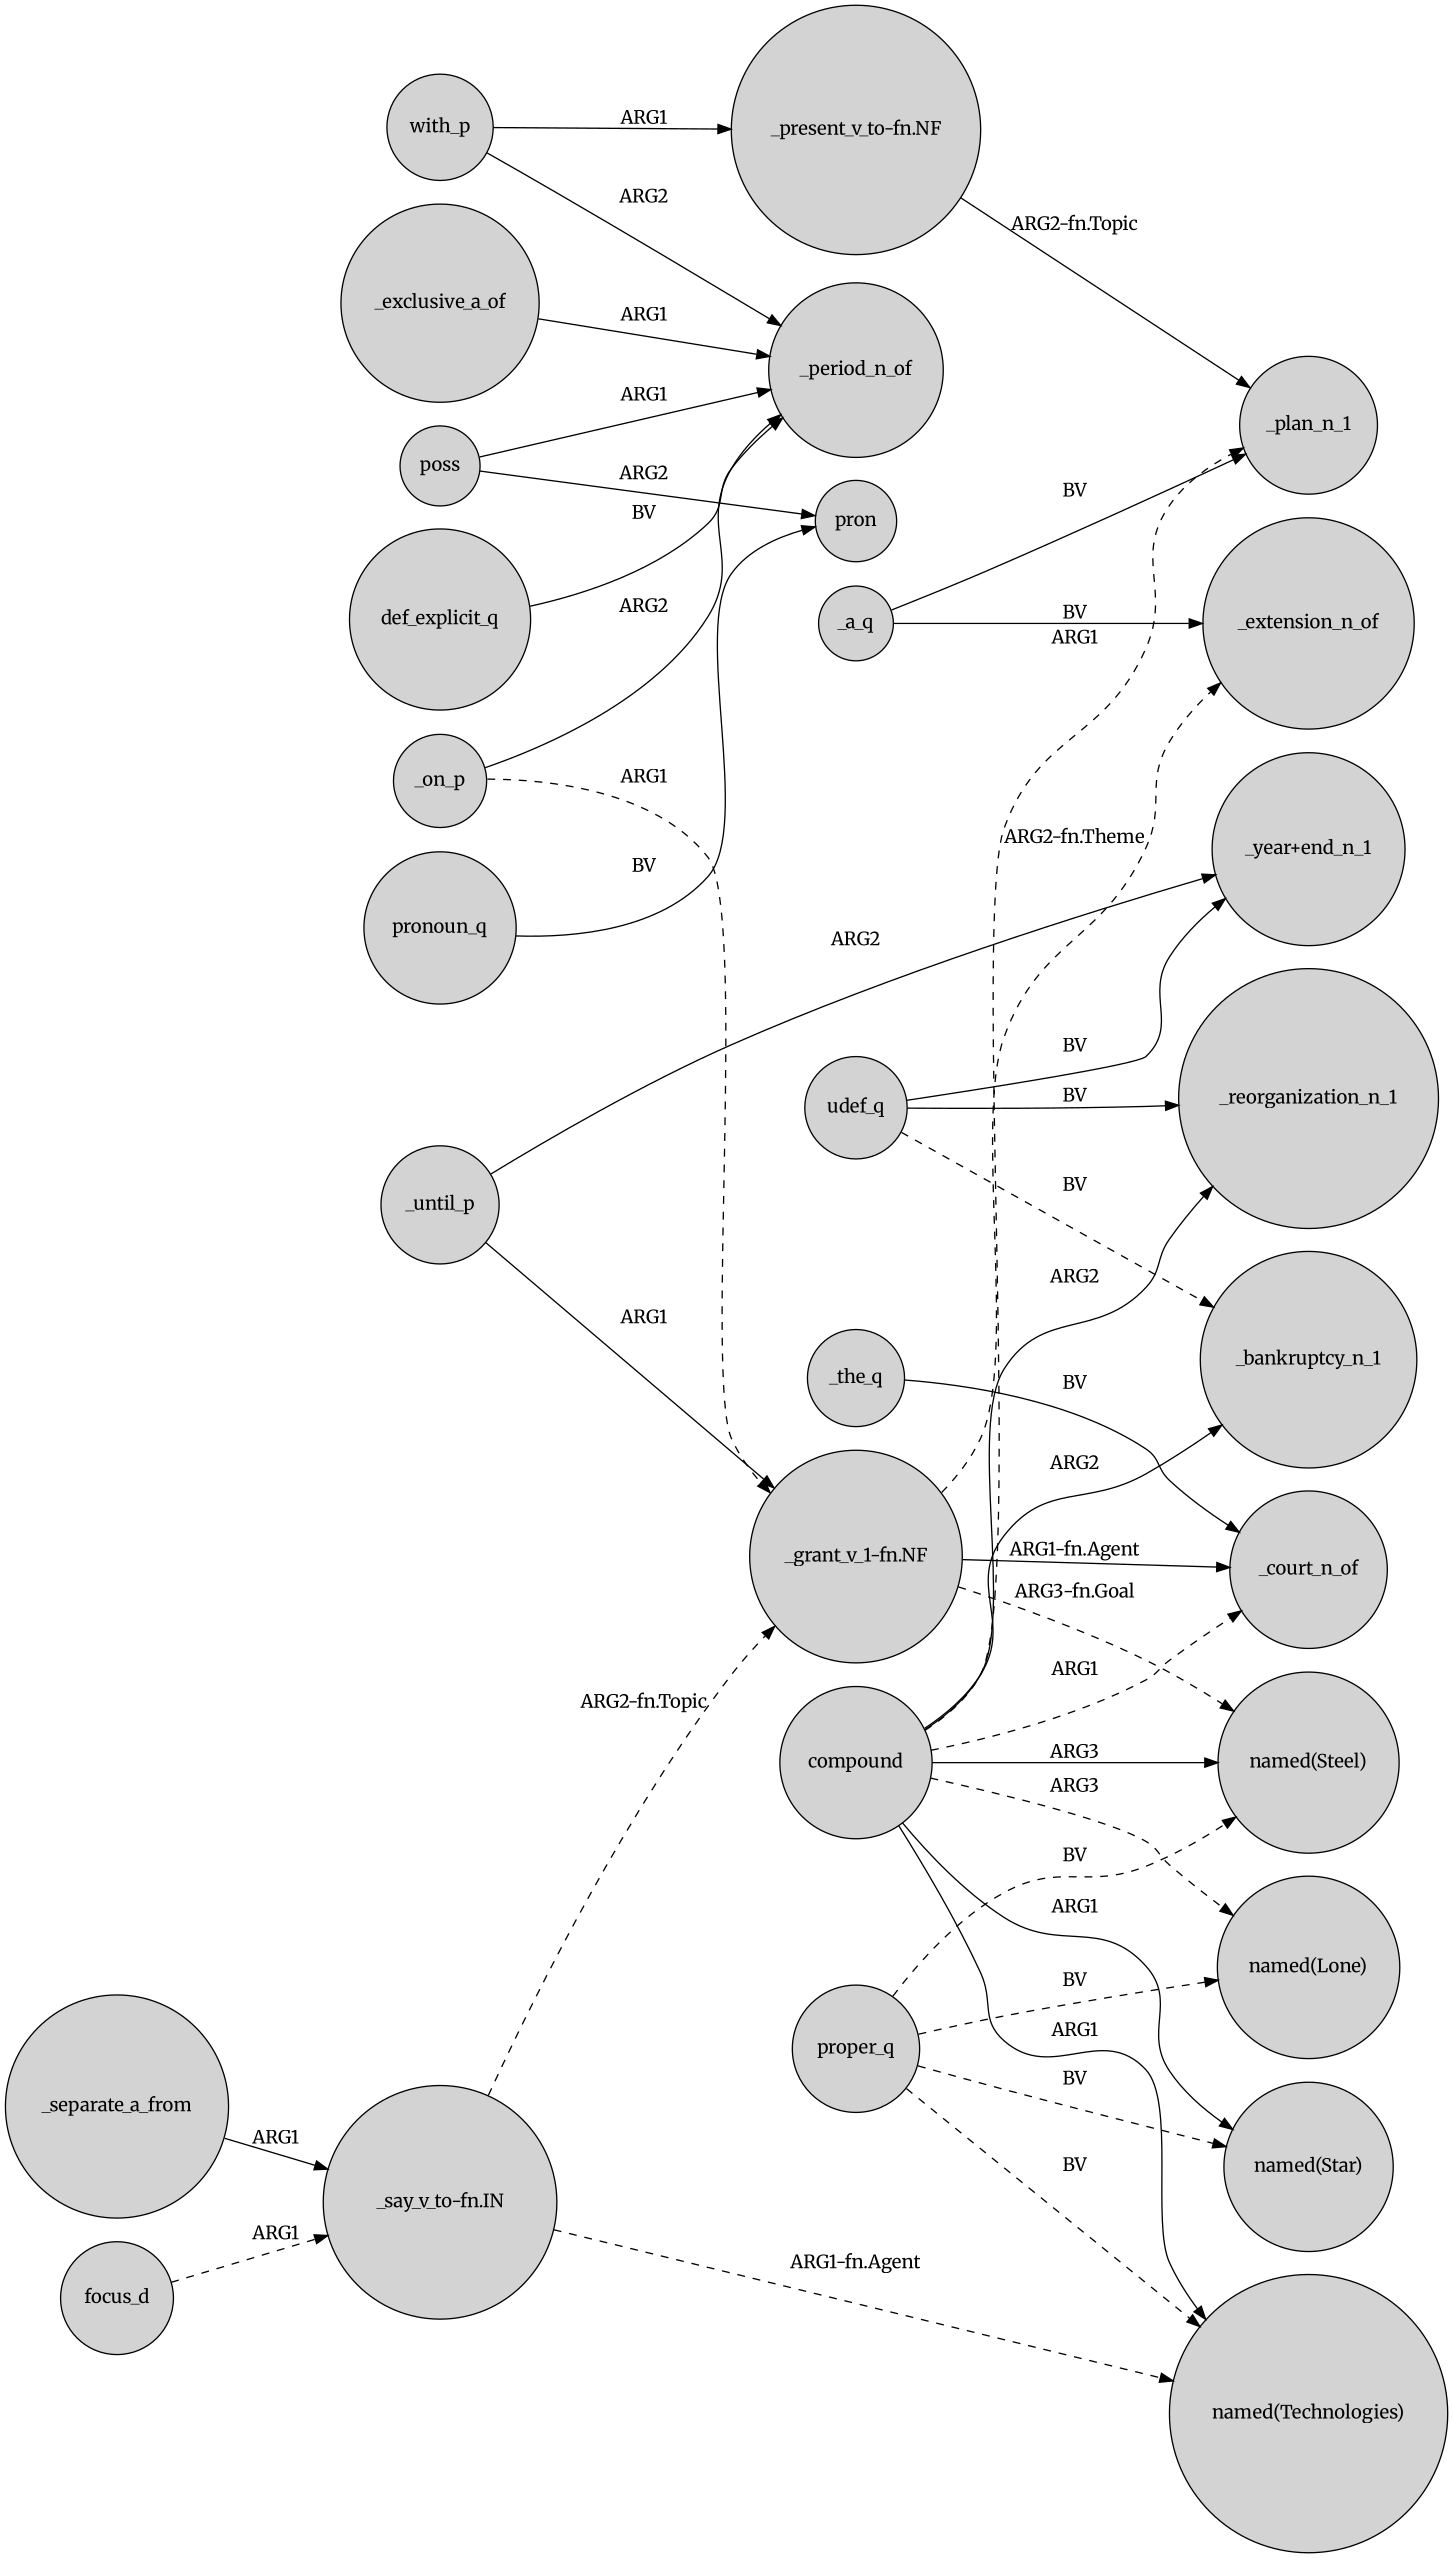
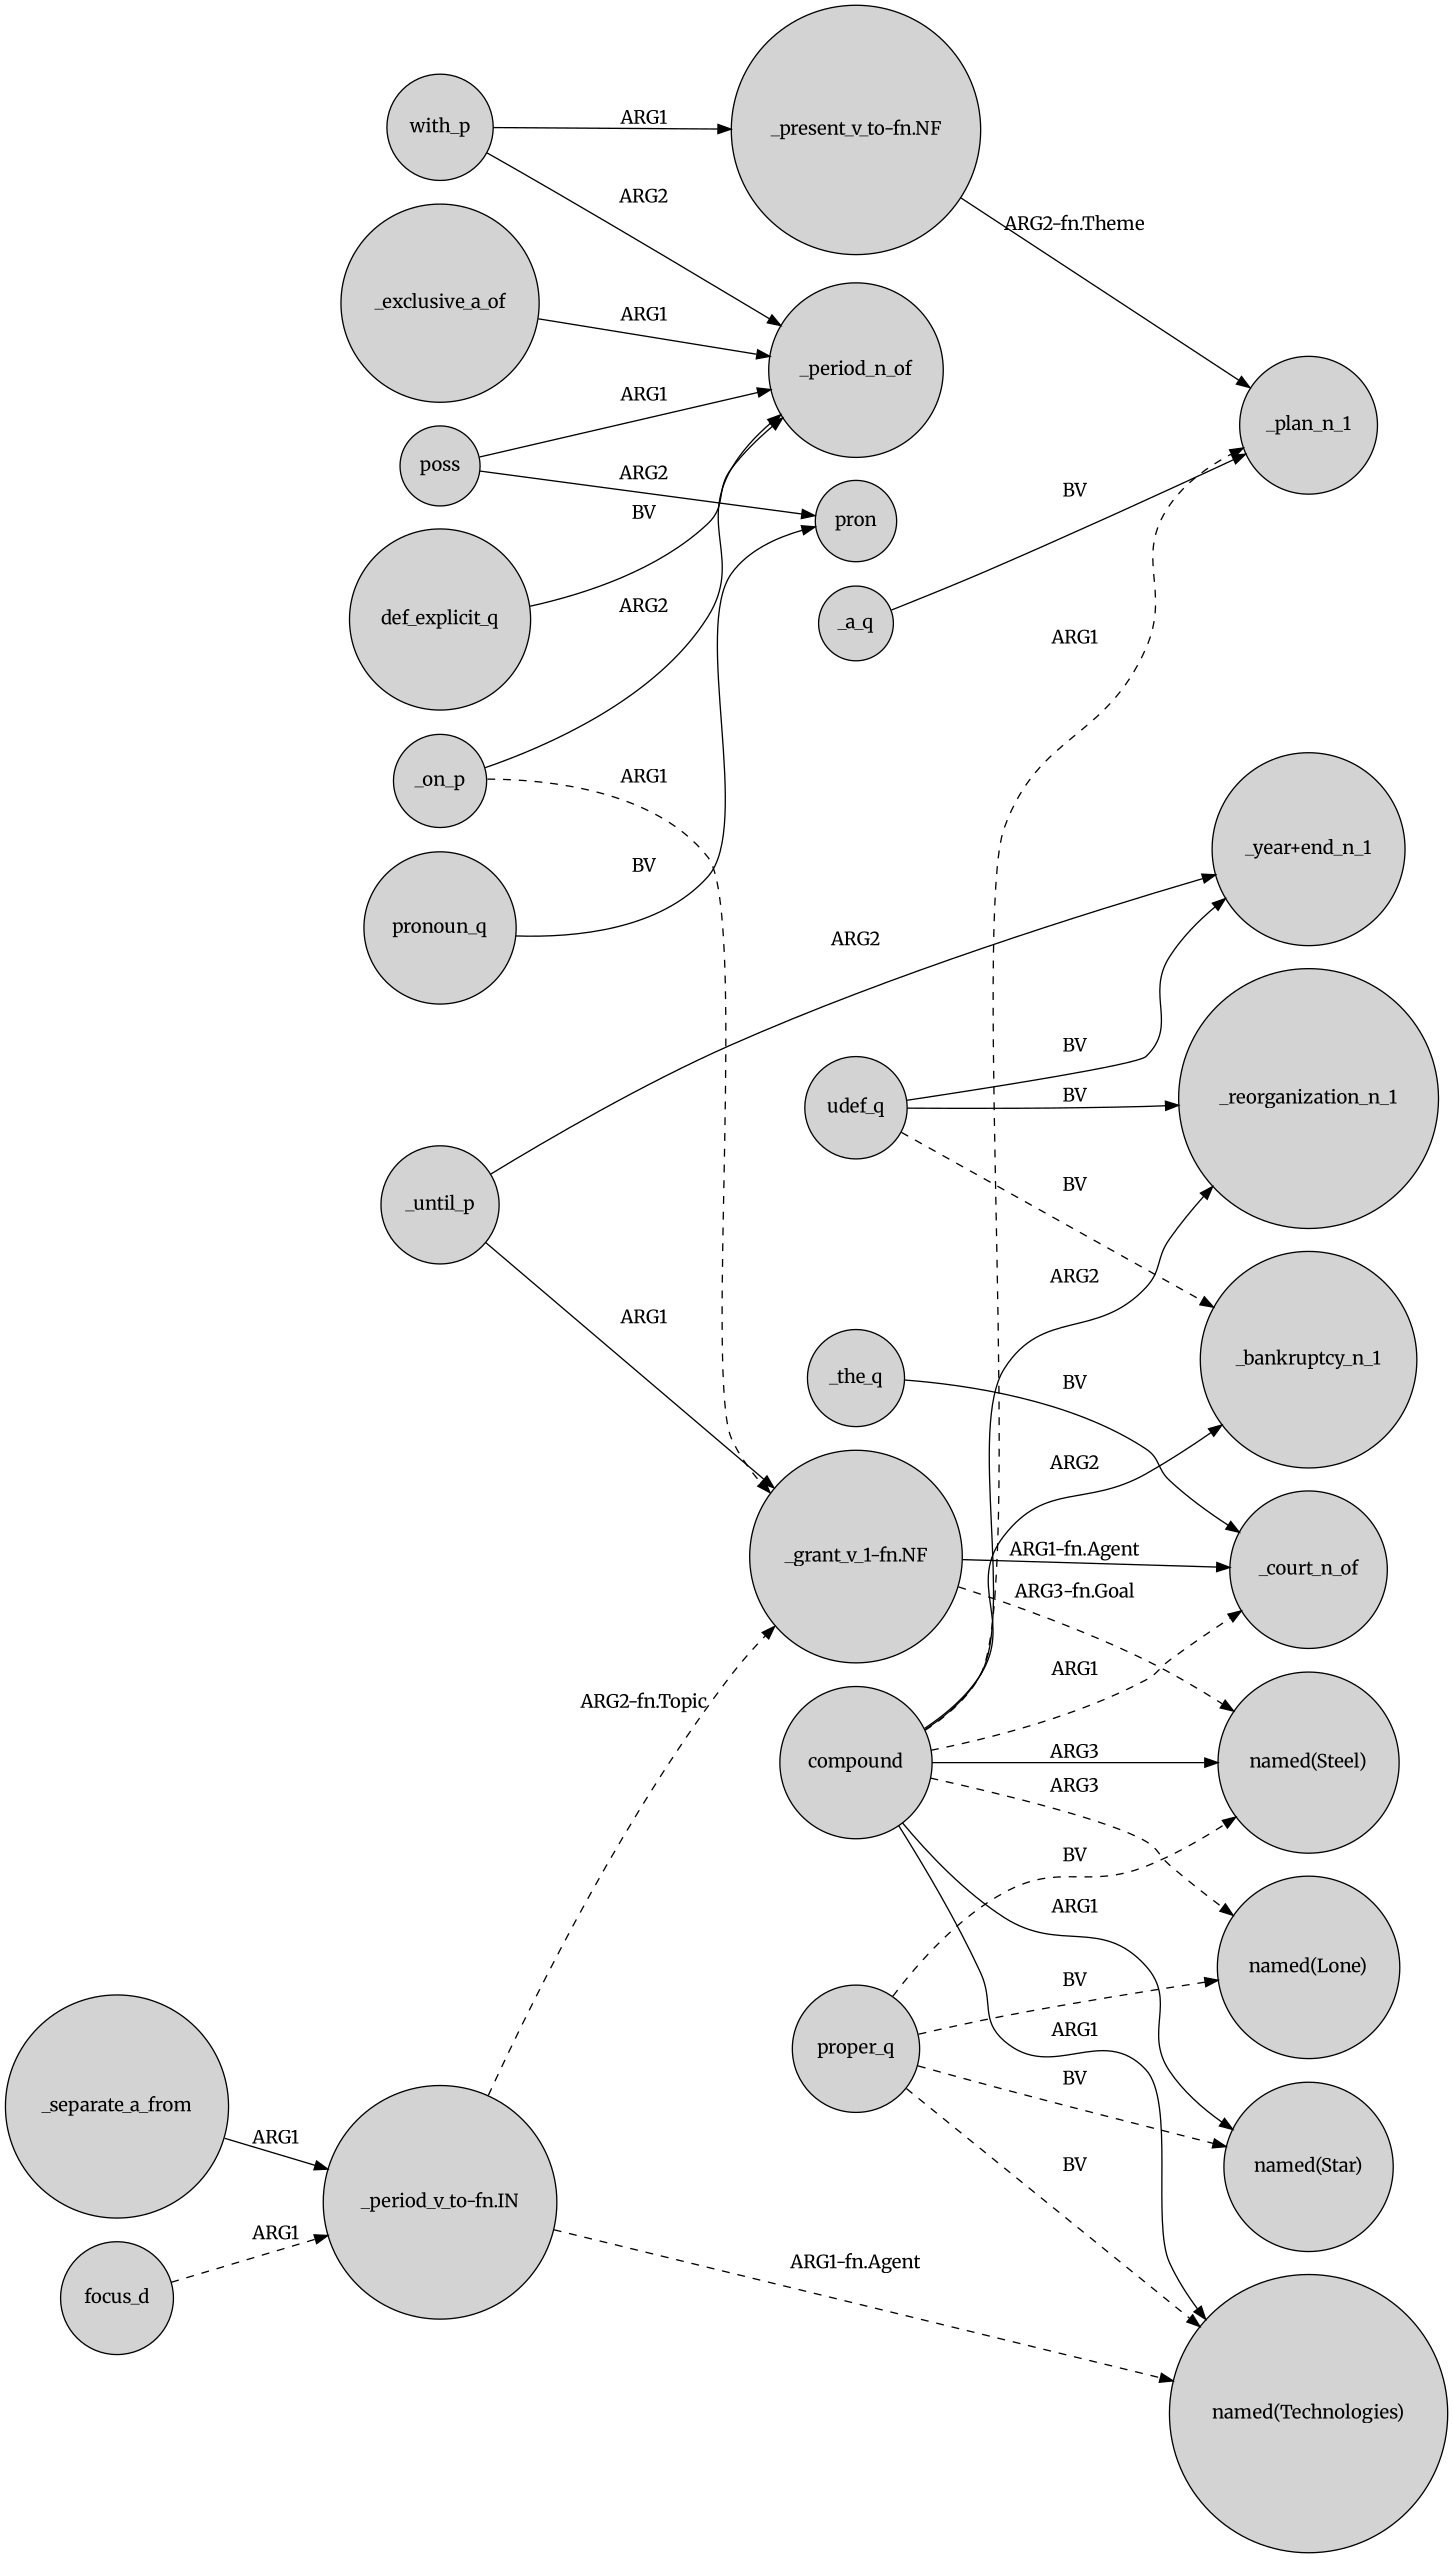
(1075, 225) -> (1075, 225)
(1309, 623) -> none
(440, 2202) -> (440, 2202)
